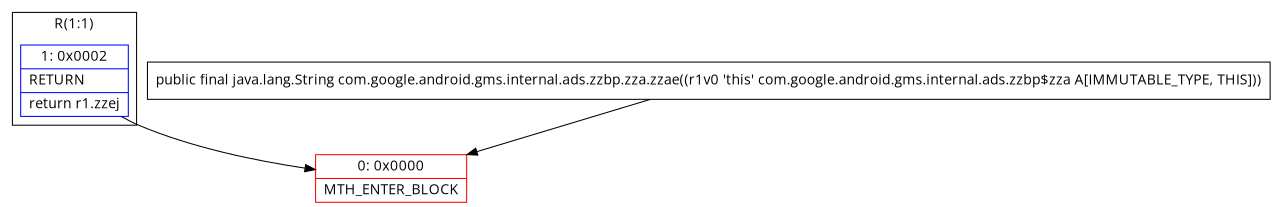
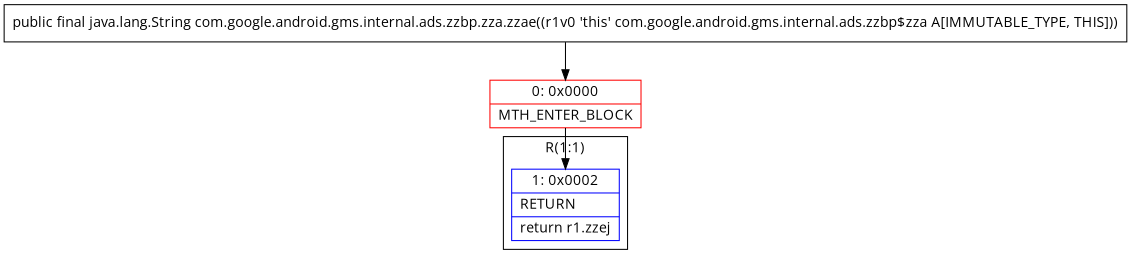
(211, 149) -> (565, 143)
